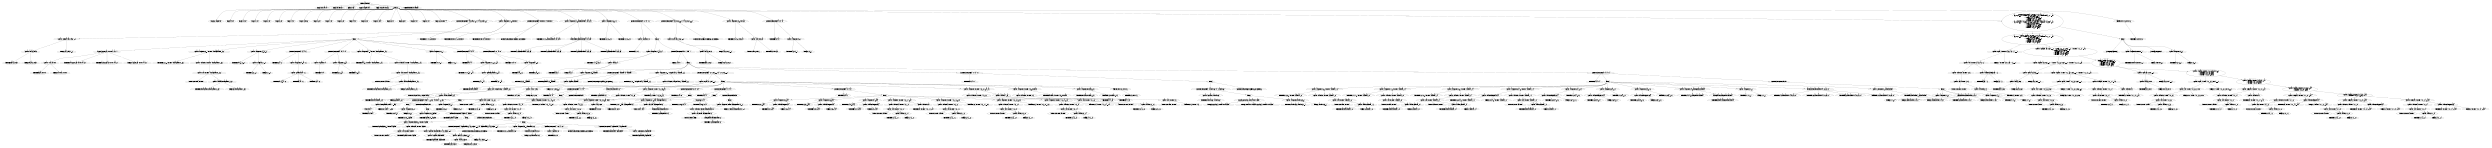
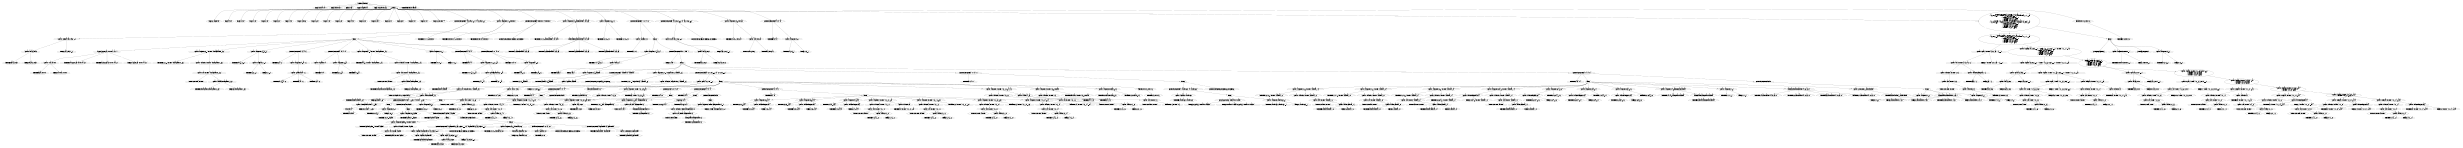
(690, 89) -> (671, 89)
